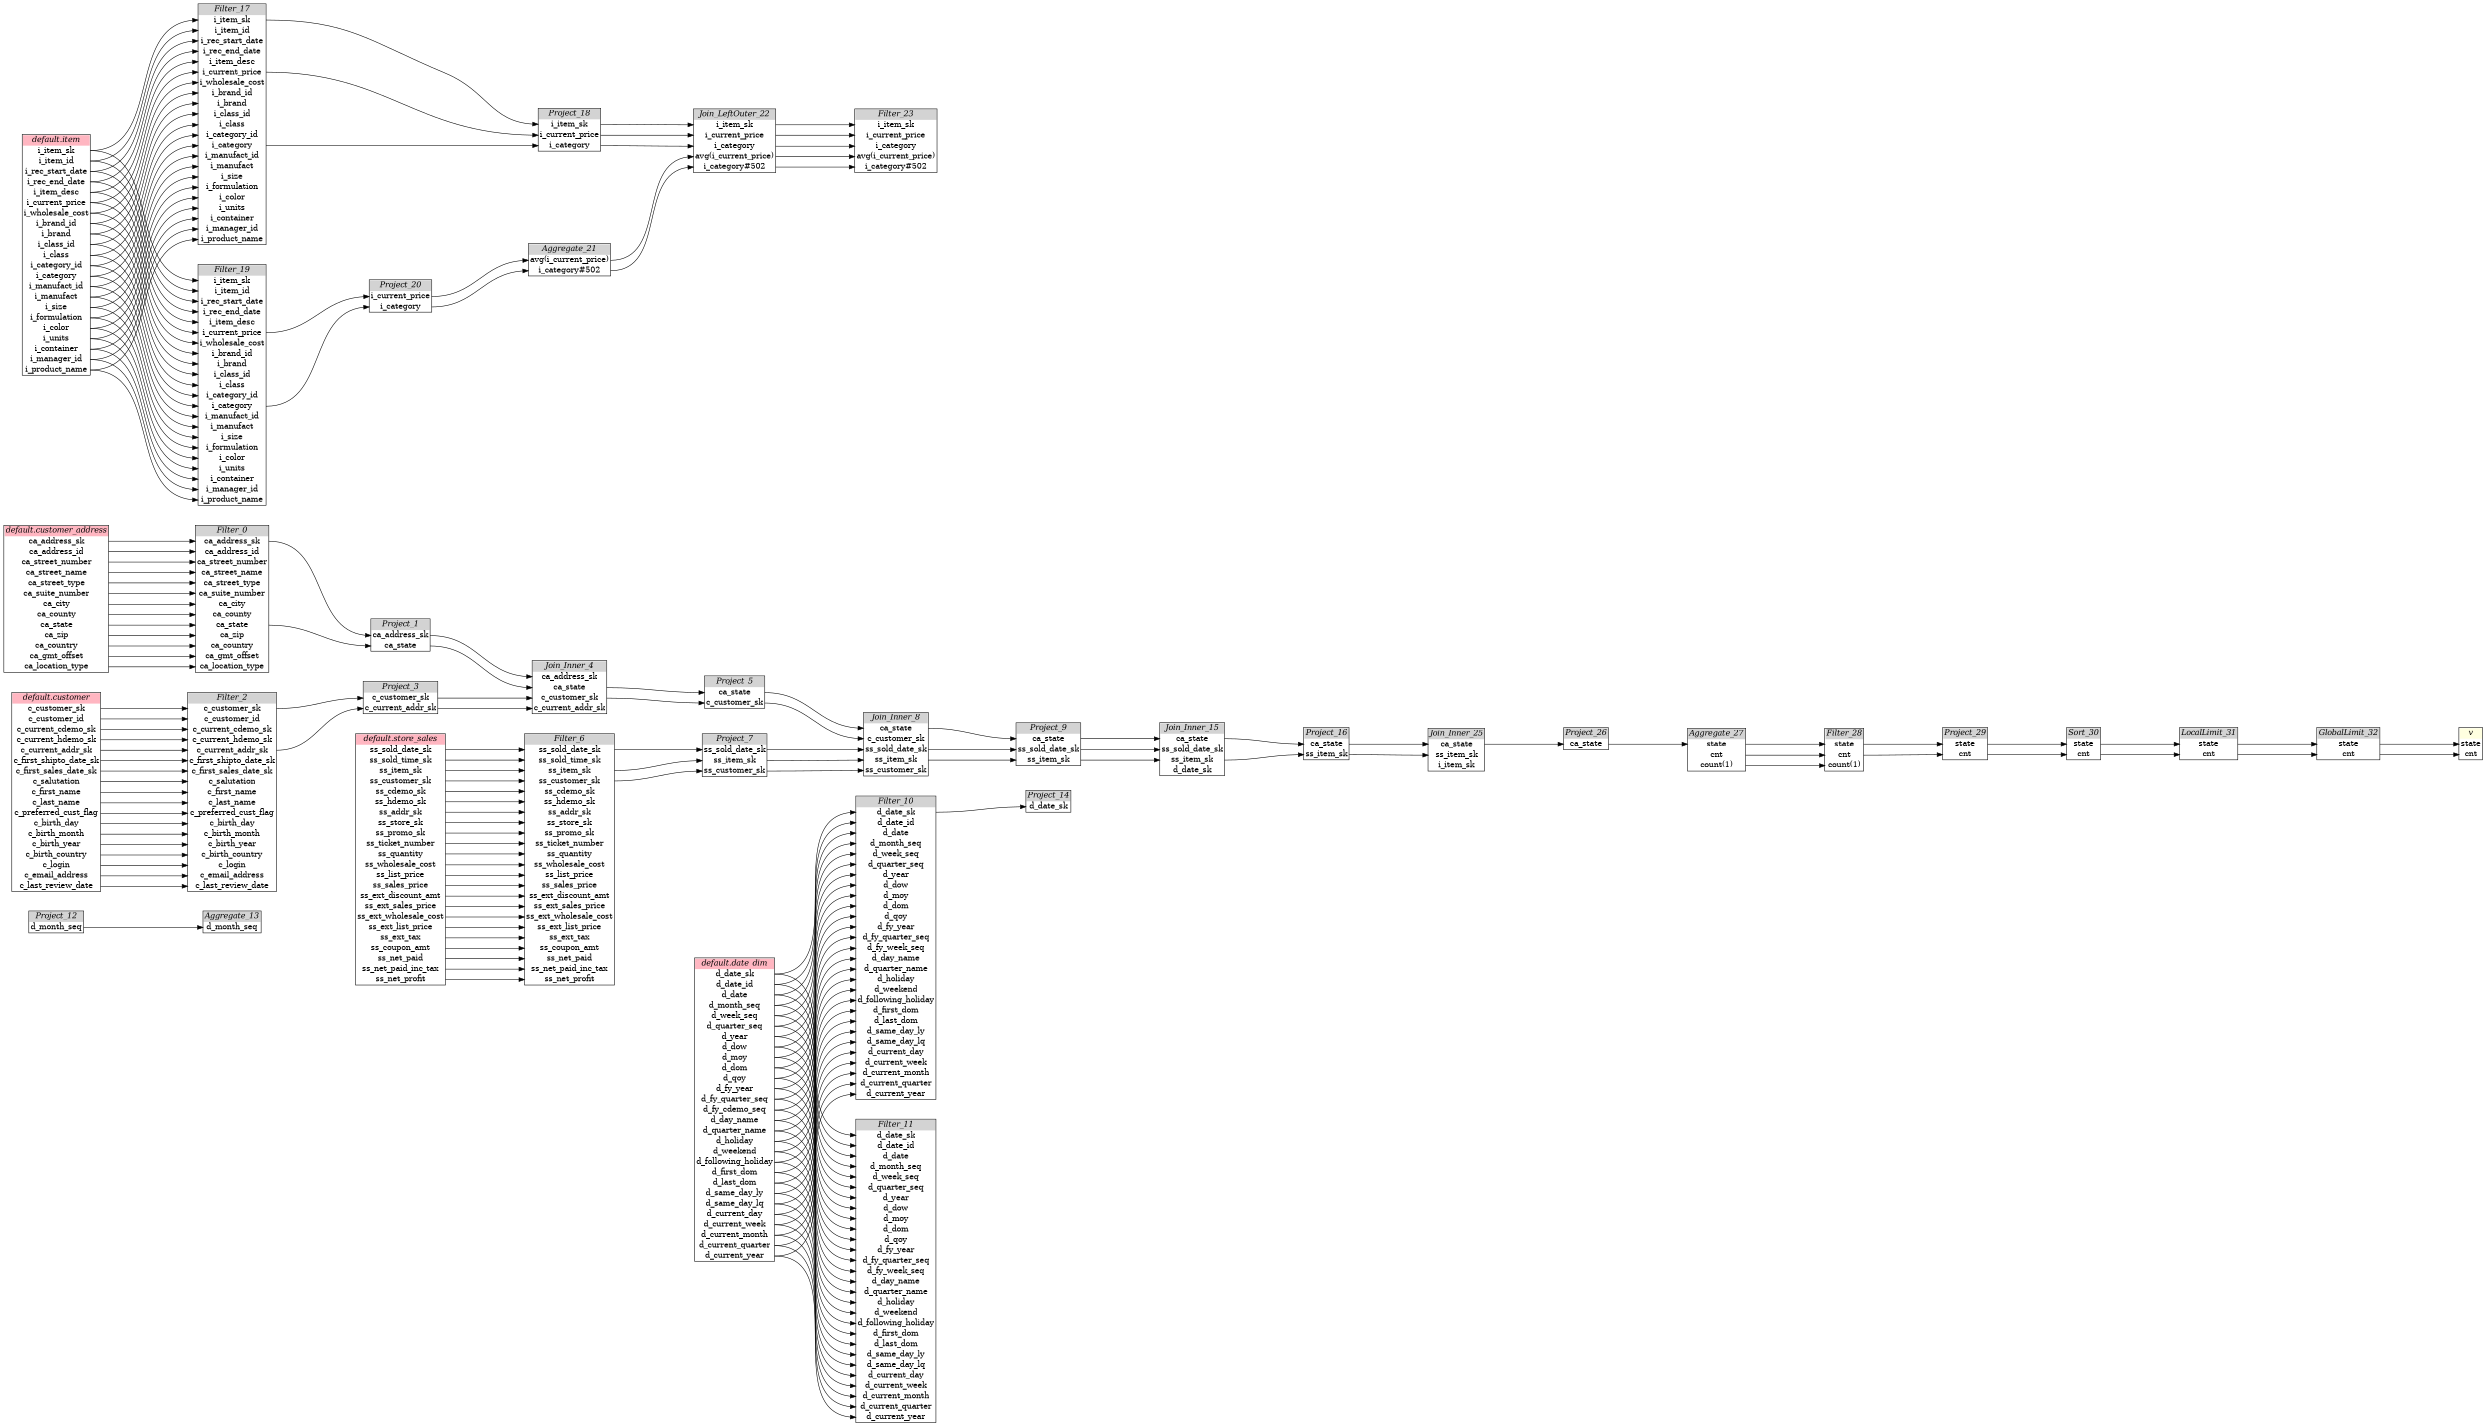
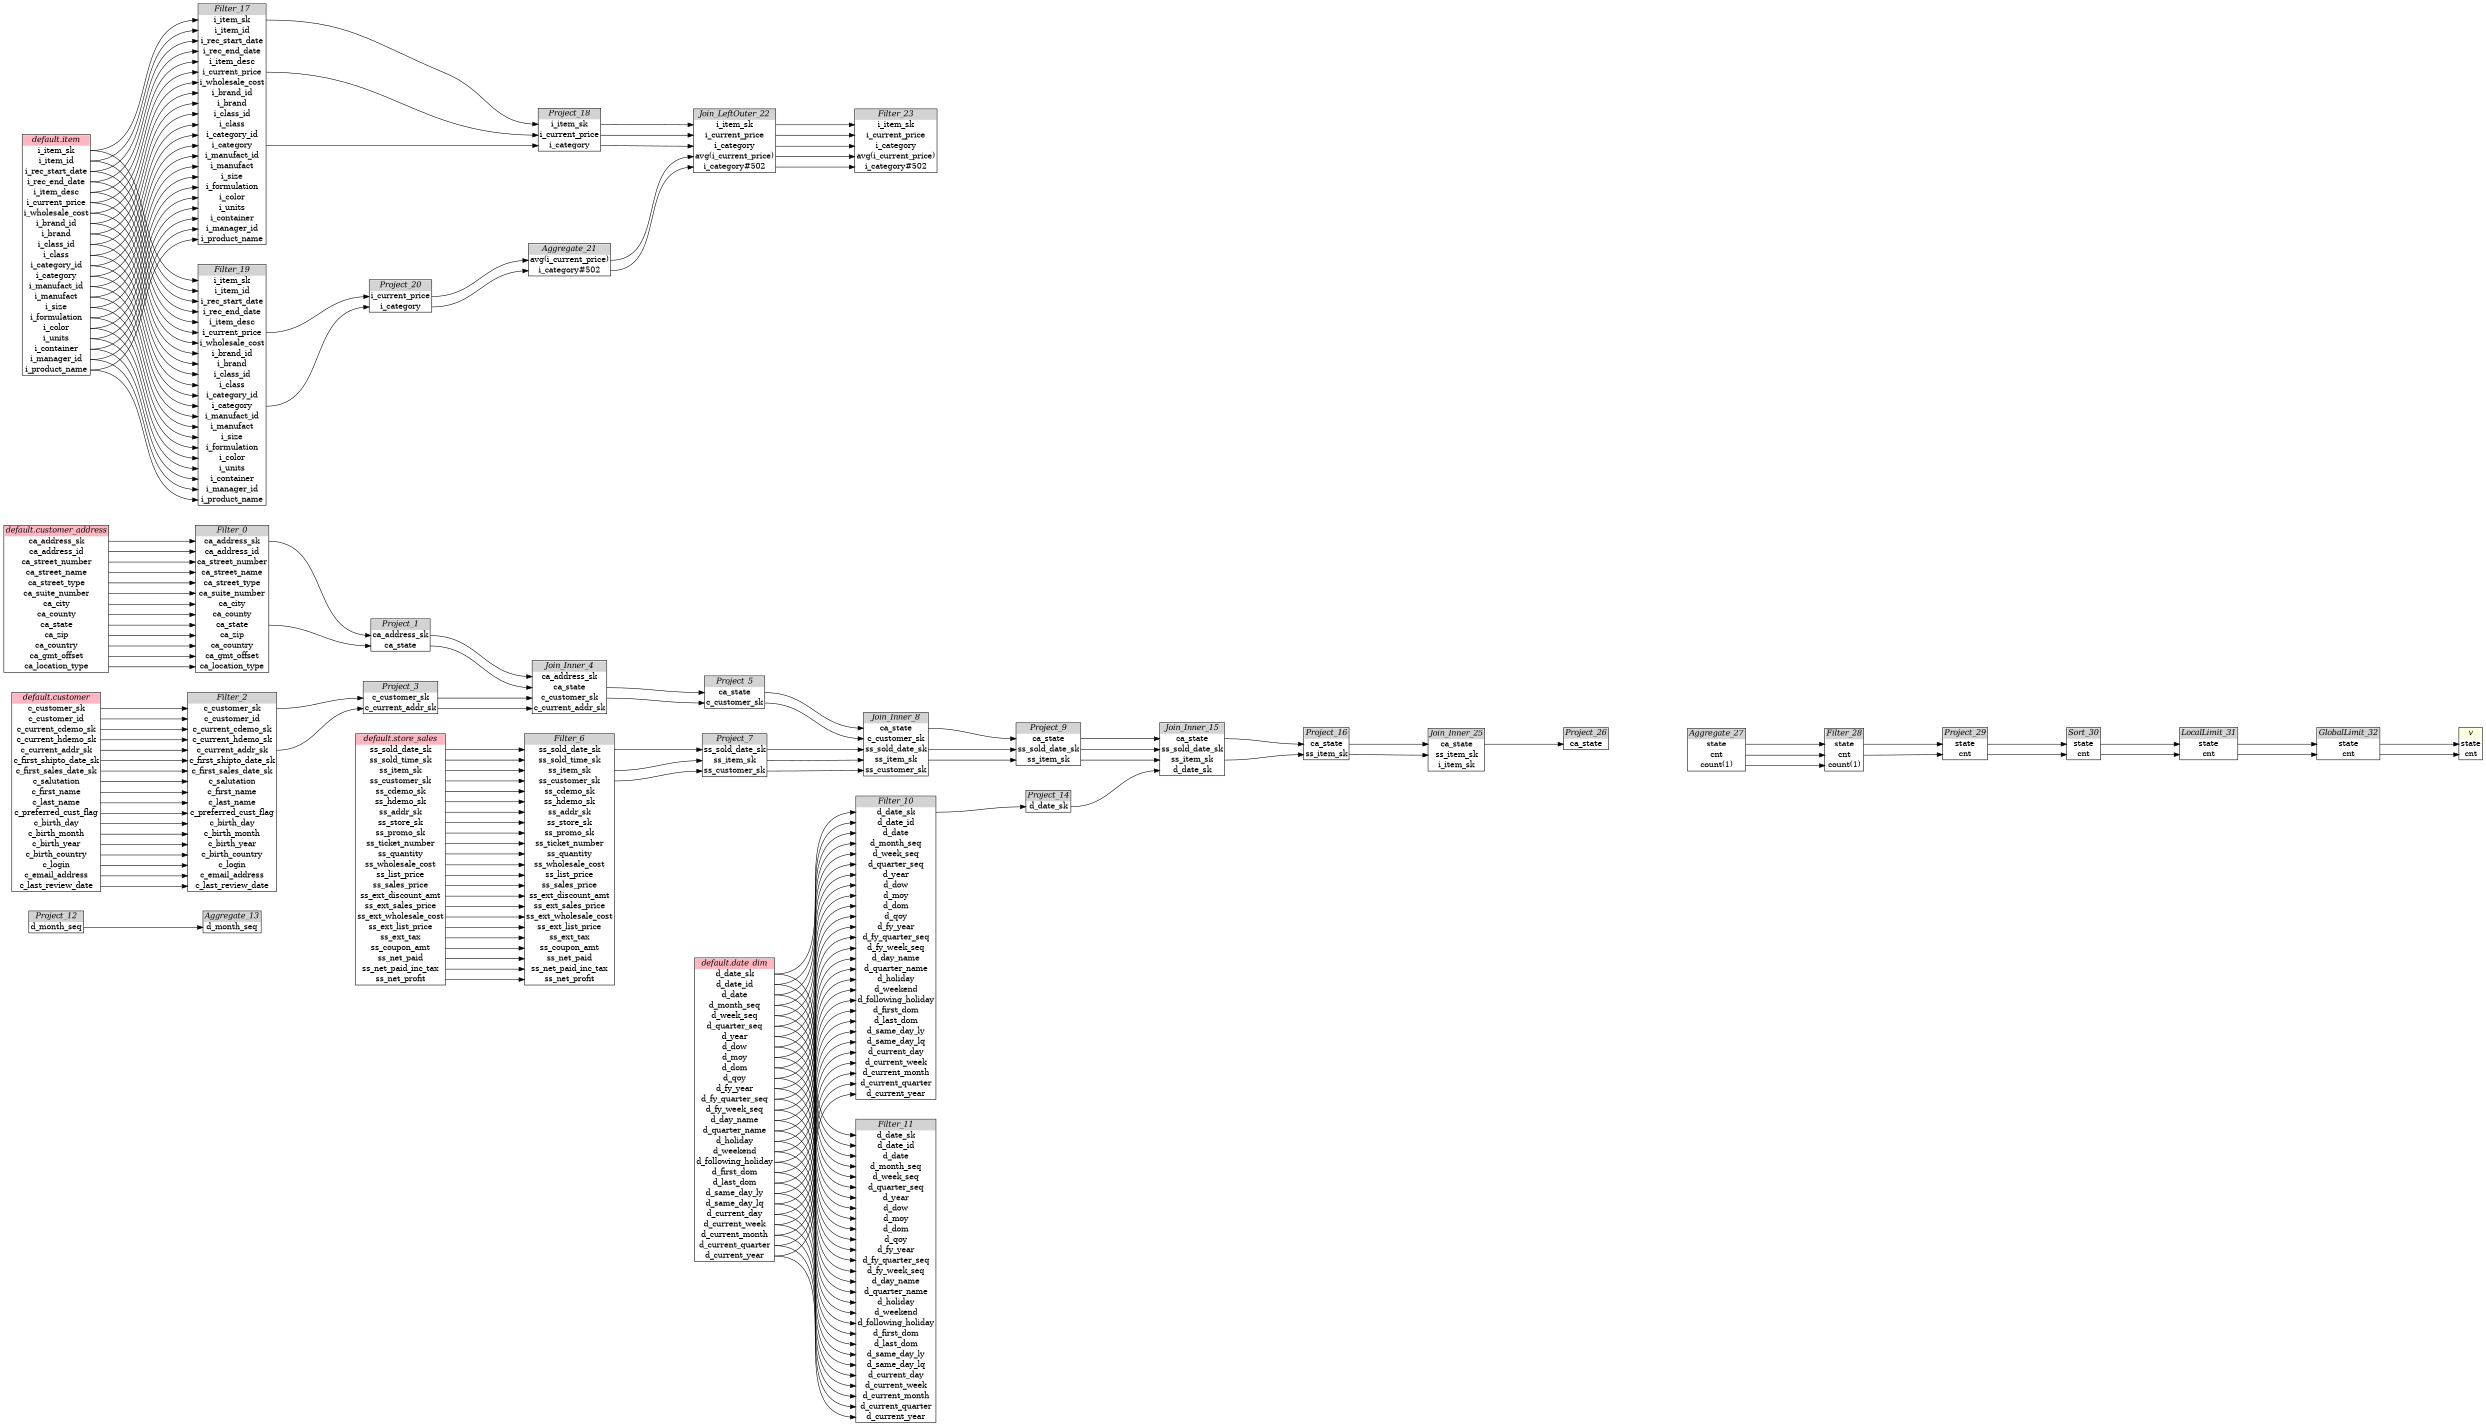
(1645, 744) -> none
none -> (1113, 790)
(735, 1110) -> (735, 1110)
